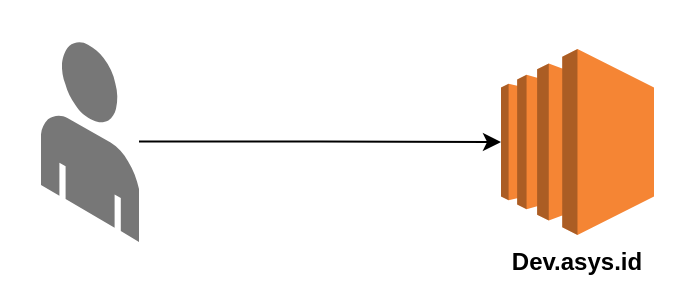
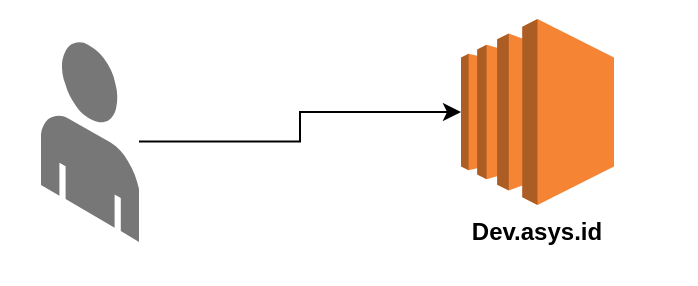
(578, 142) -> (538, 112)
